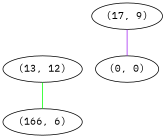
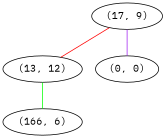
none -> (85, 42)
